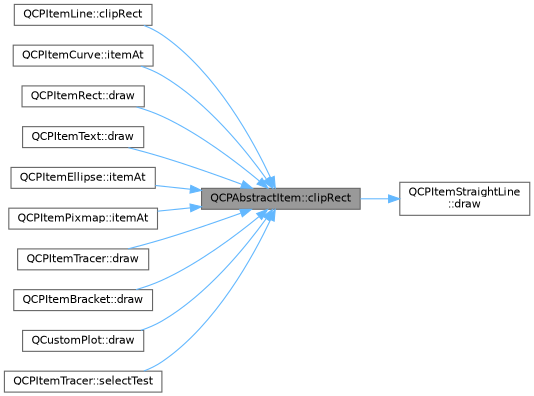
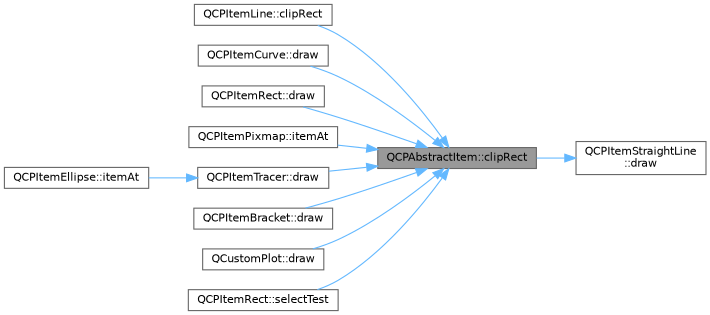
(83, 56) -> (263, 56)
(83, 137) -> none
(173, 187) -> (168, 178)
(83, 382) -> (263, 300)
